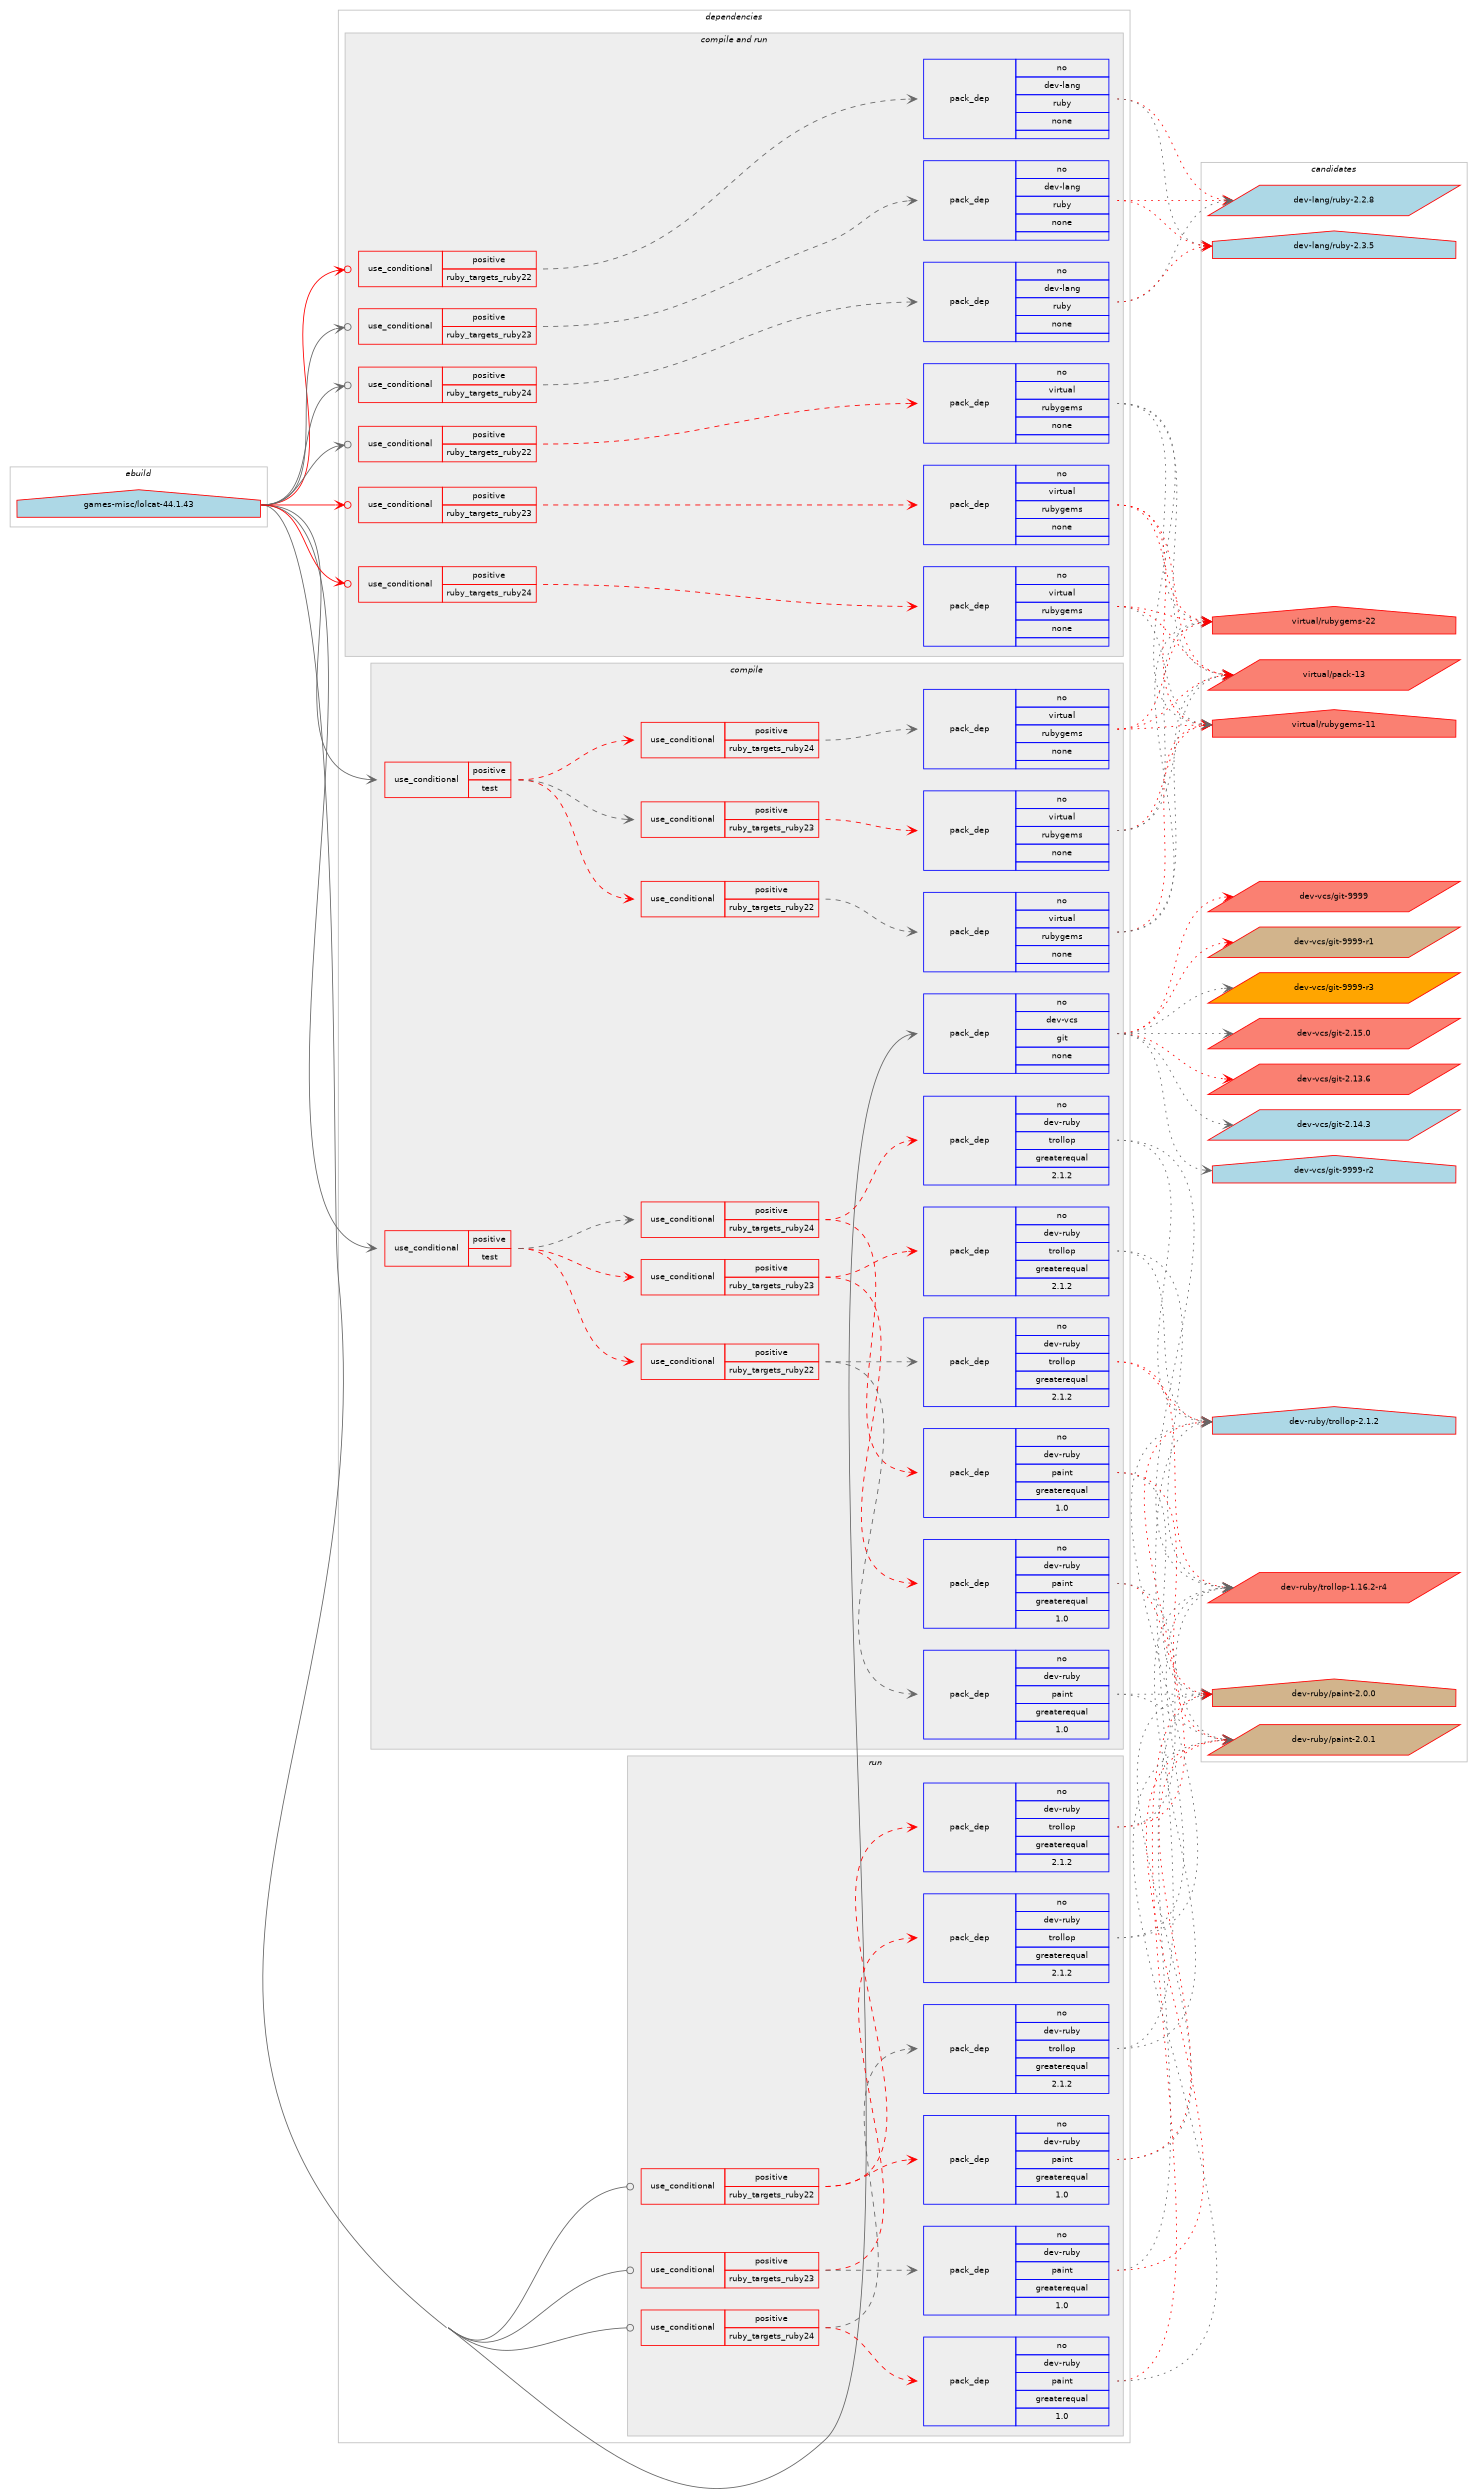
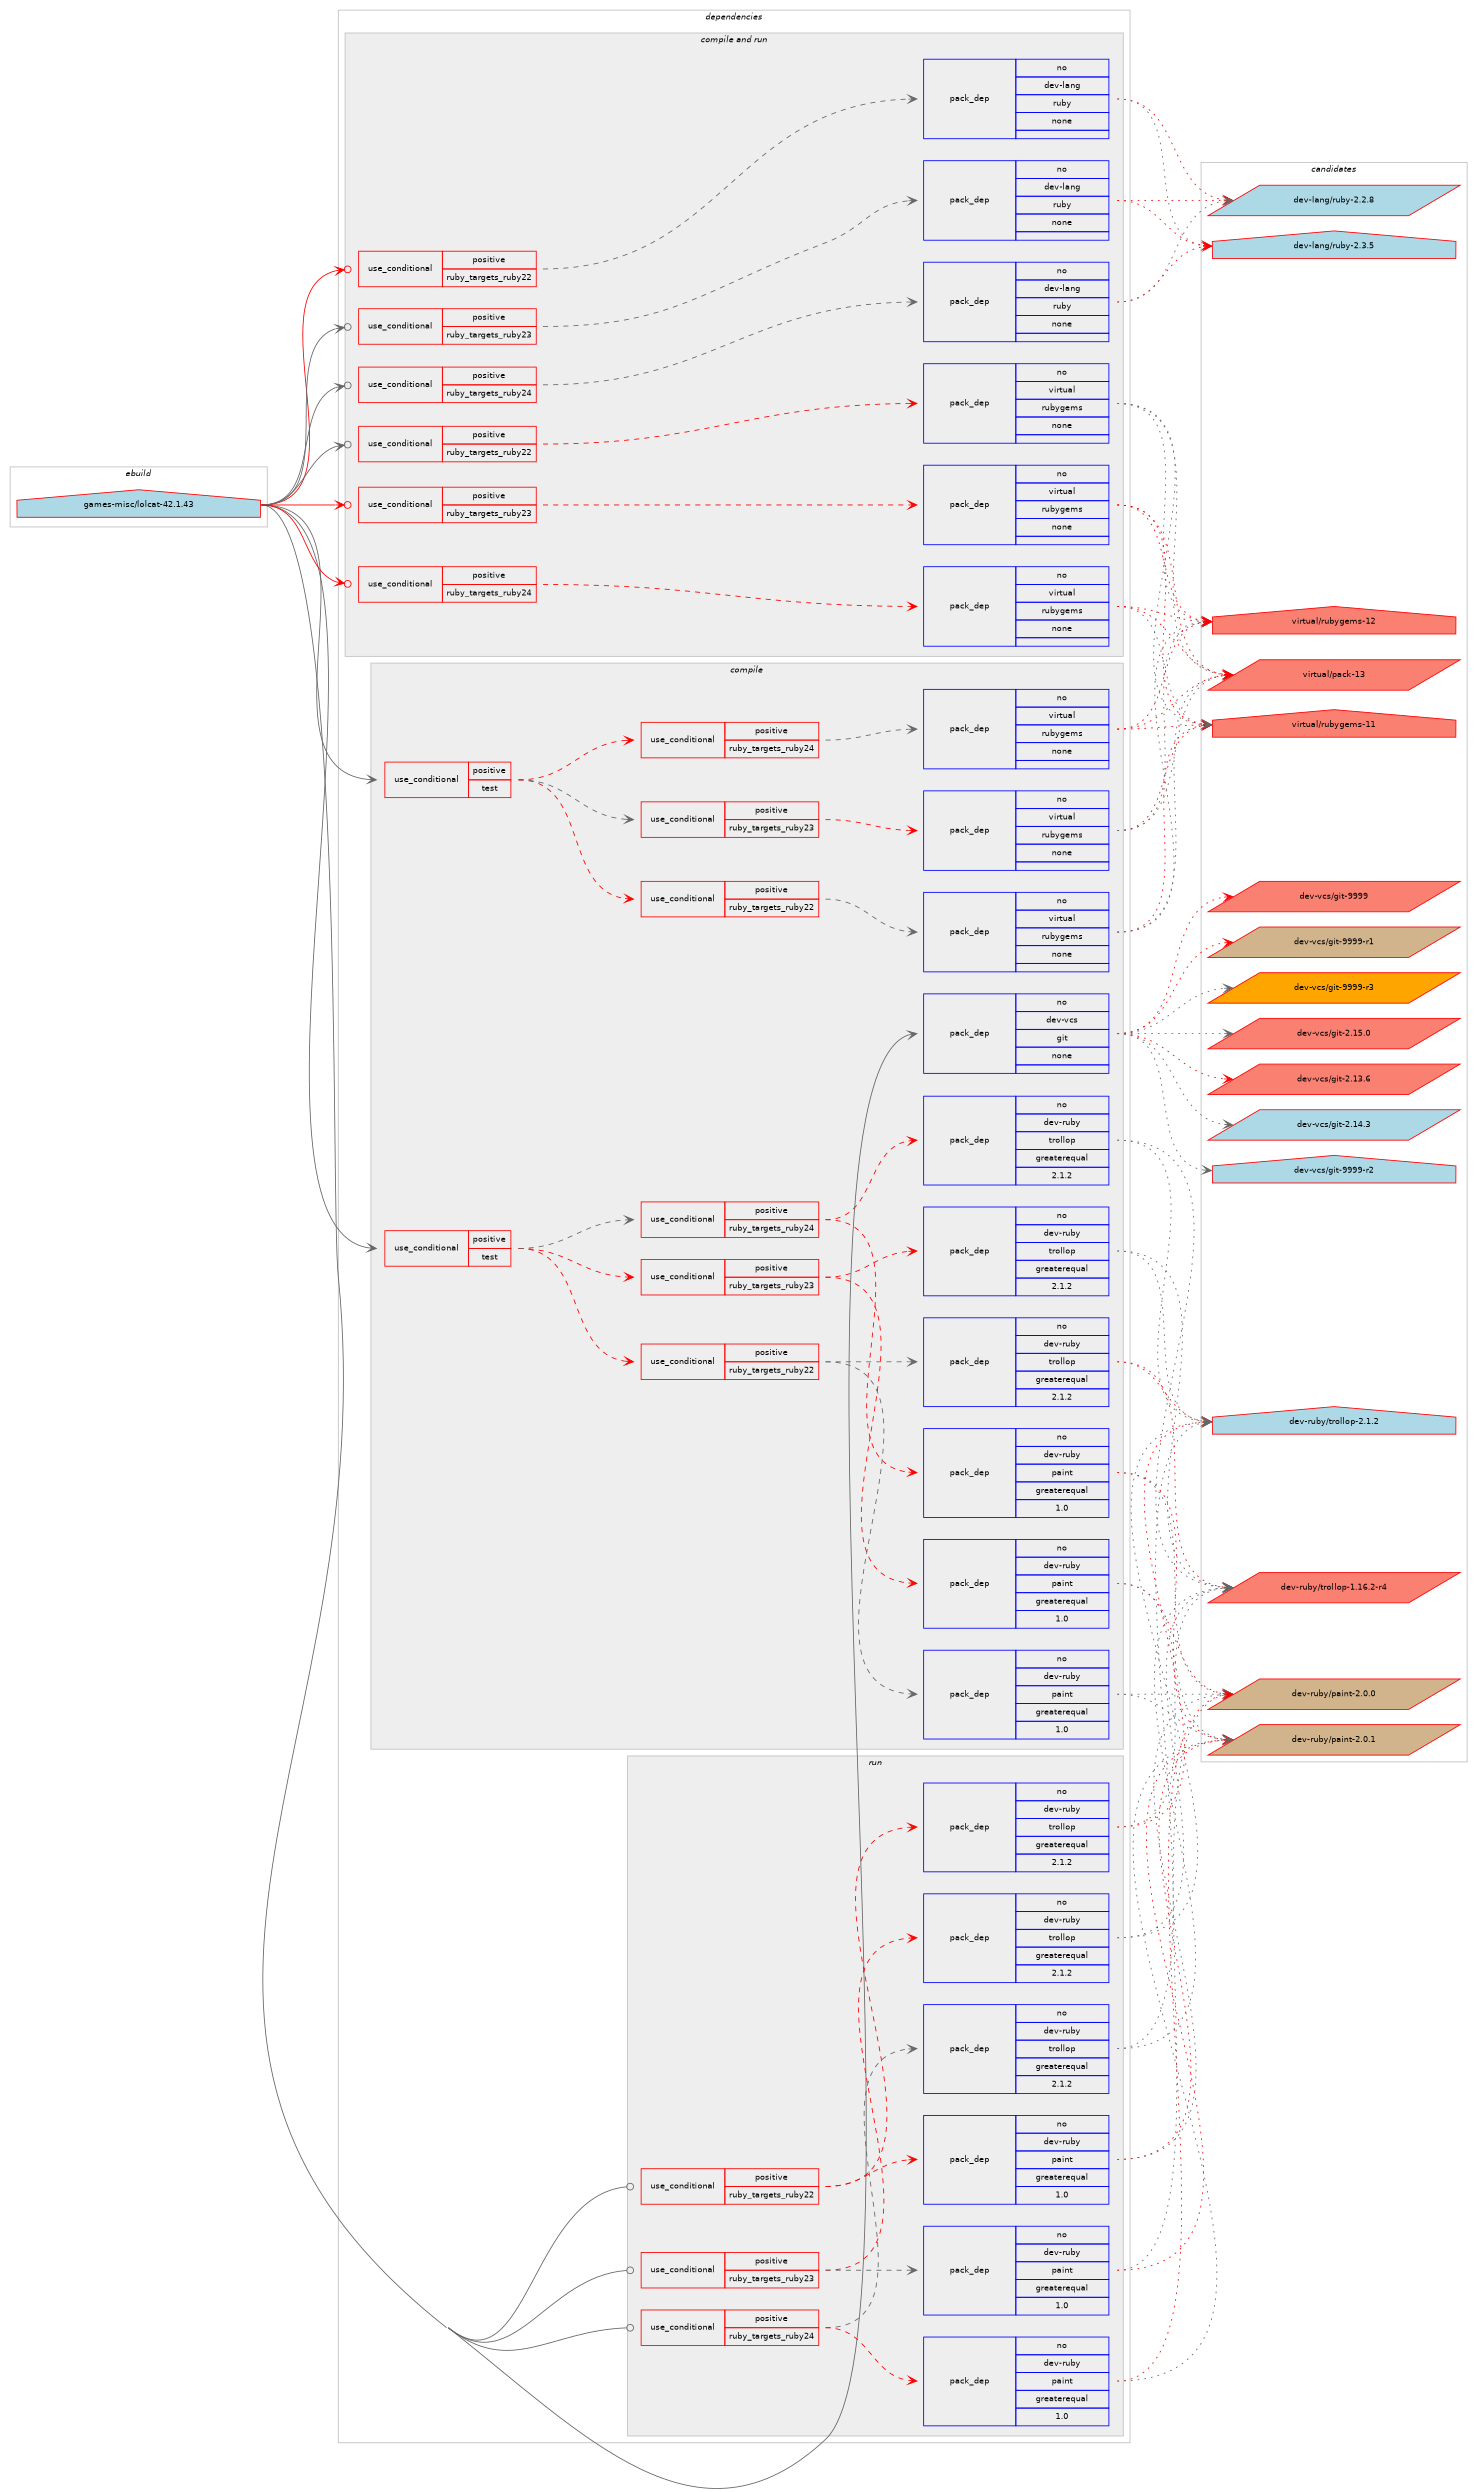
(139, 505) -> (139, 505)
(1334, 622) -> (1334, 622)
(1334, 1694) -> (1334, 1694)
